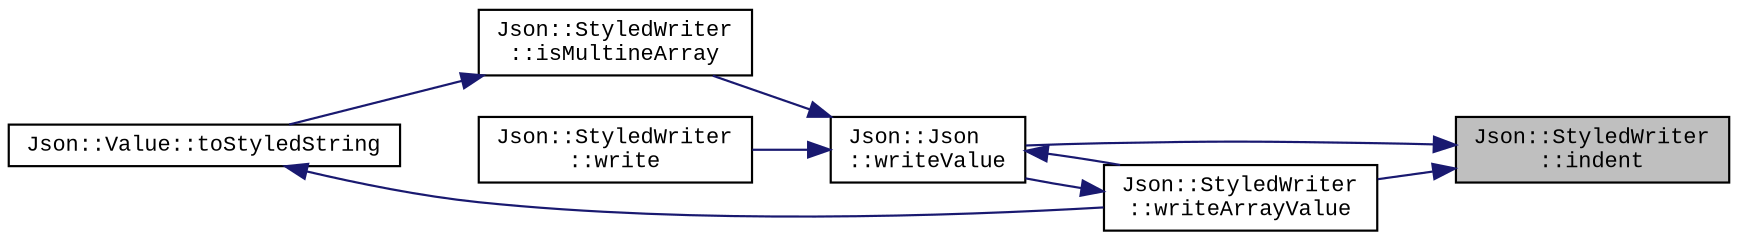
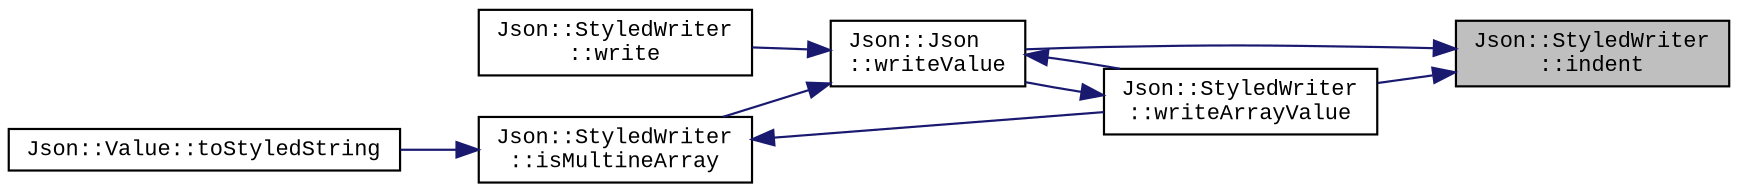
(704, 215) -> (939, 125)
